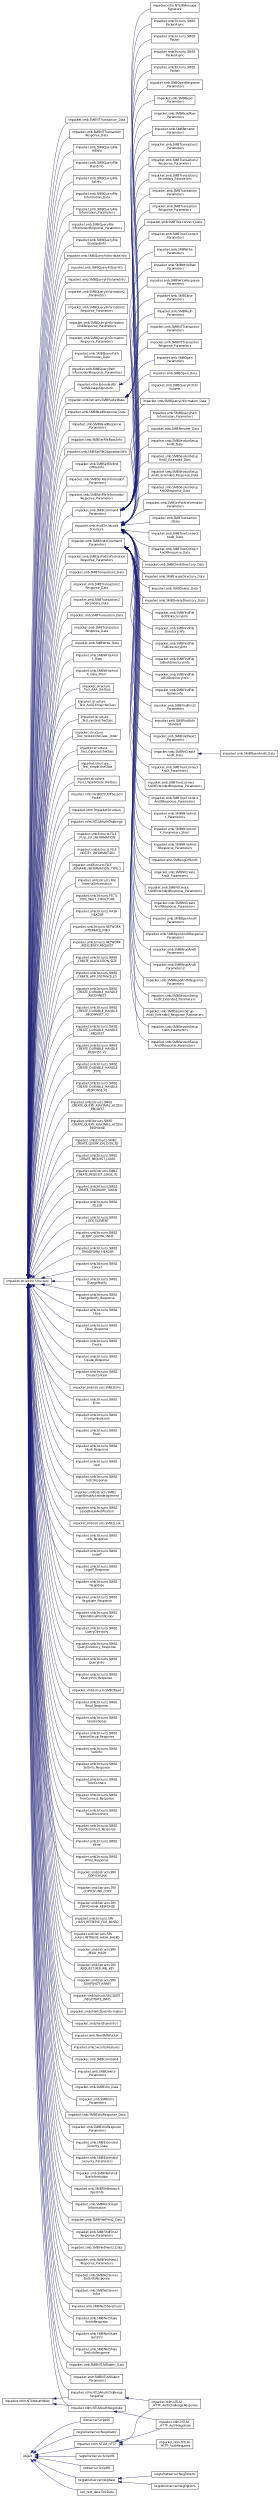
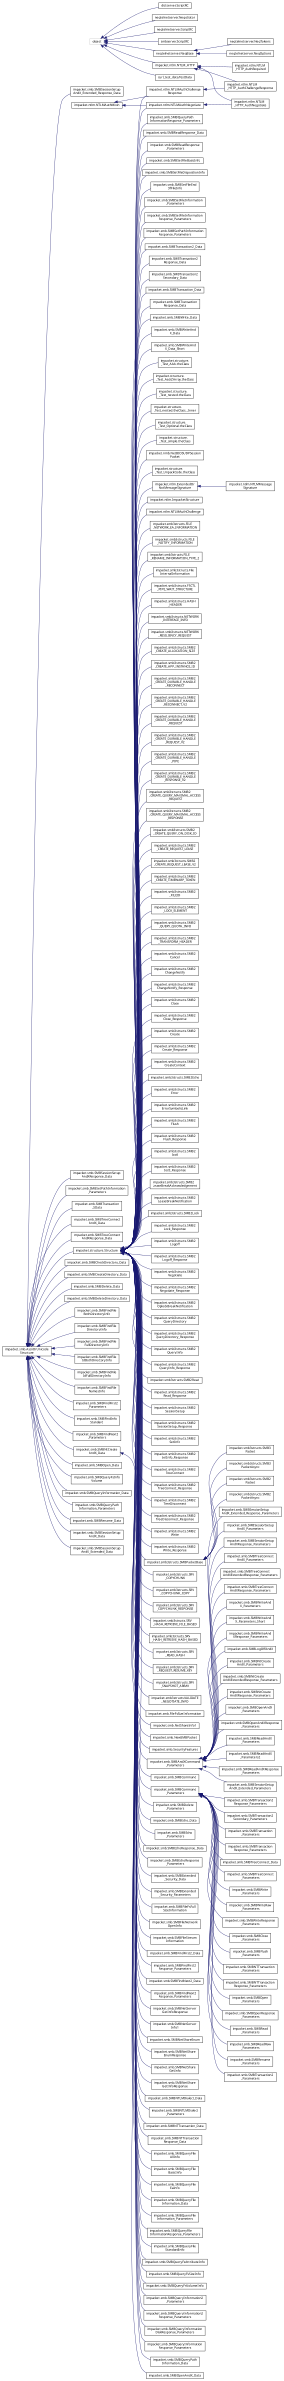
(97, 836) -> (175, 526)
(37, 899) -> (39, 1291)
